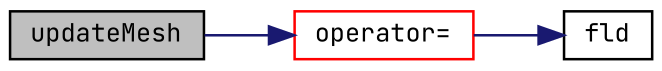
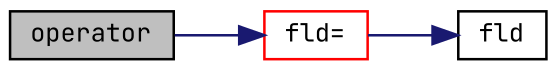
(107, 35) -> (92, 35)
(384, 35) -> (316, 35)
